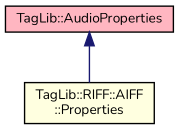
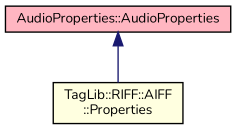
(89, 19) -> (118, 19)
